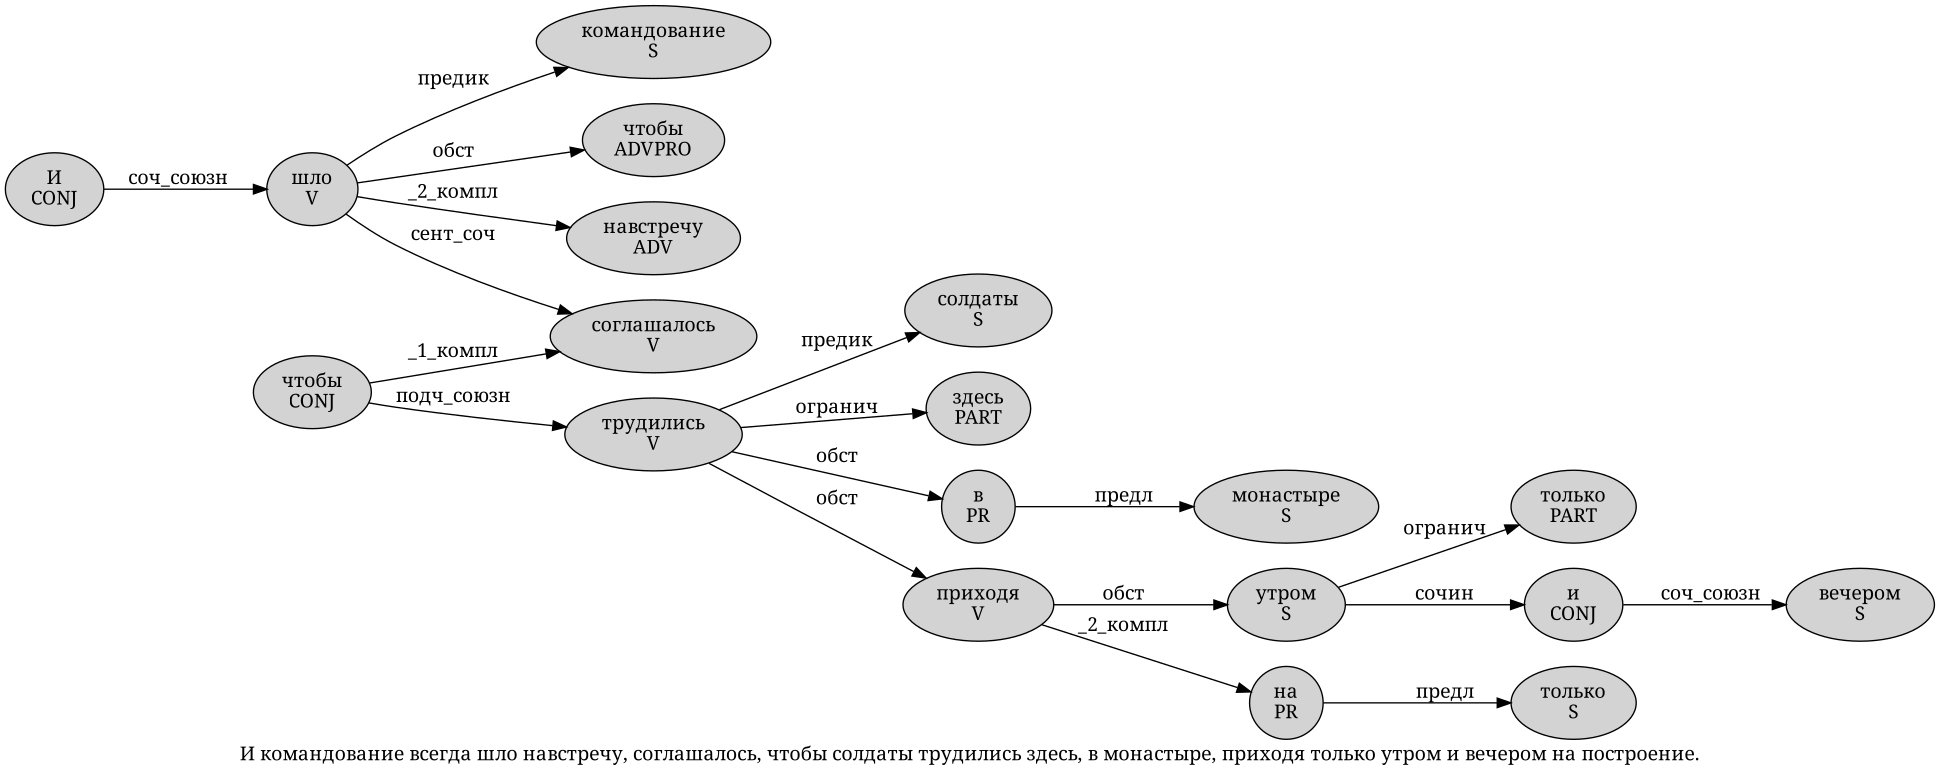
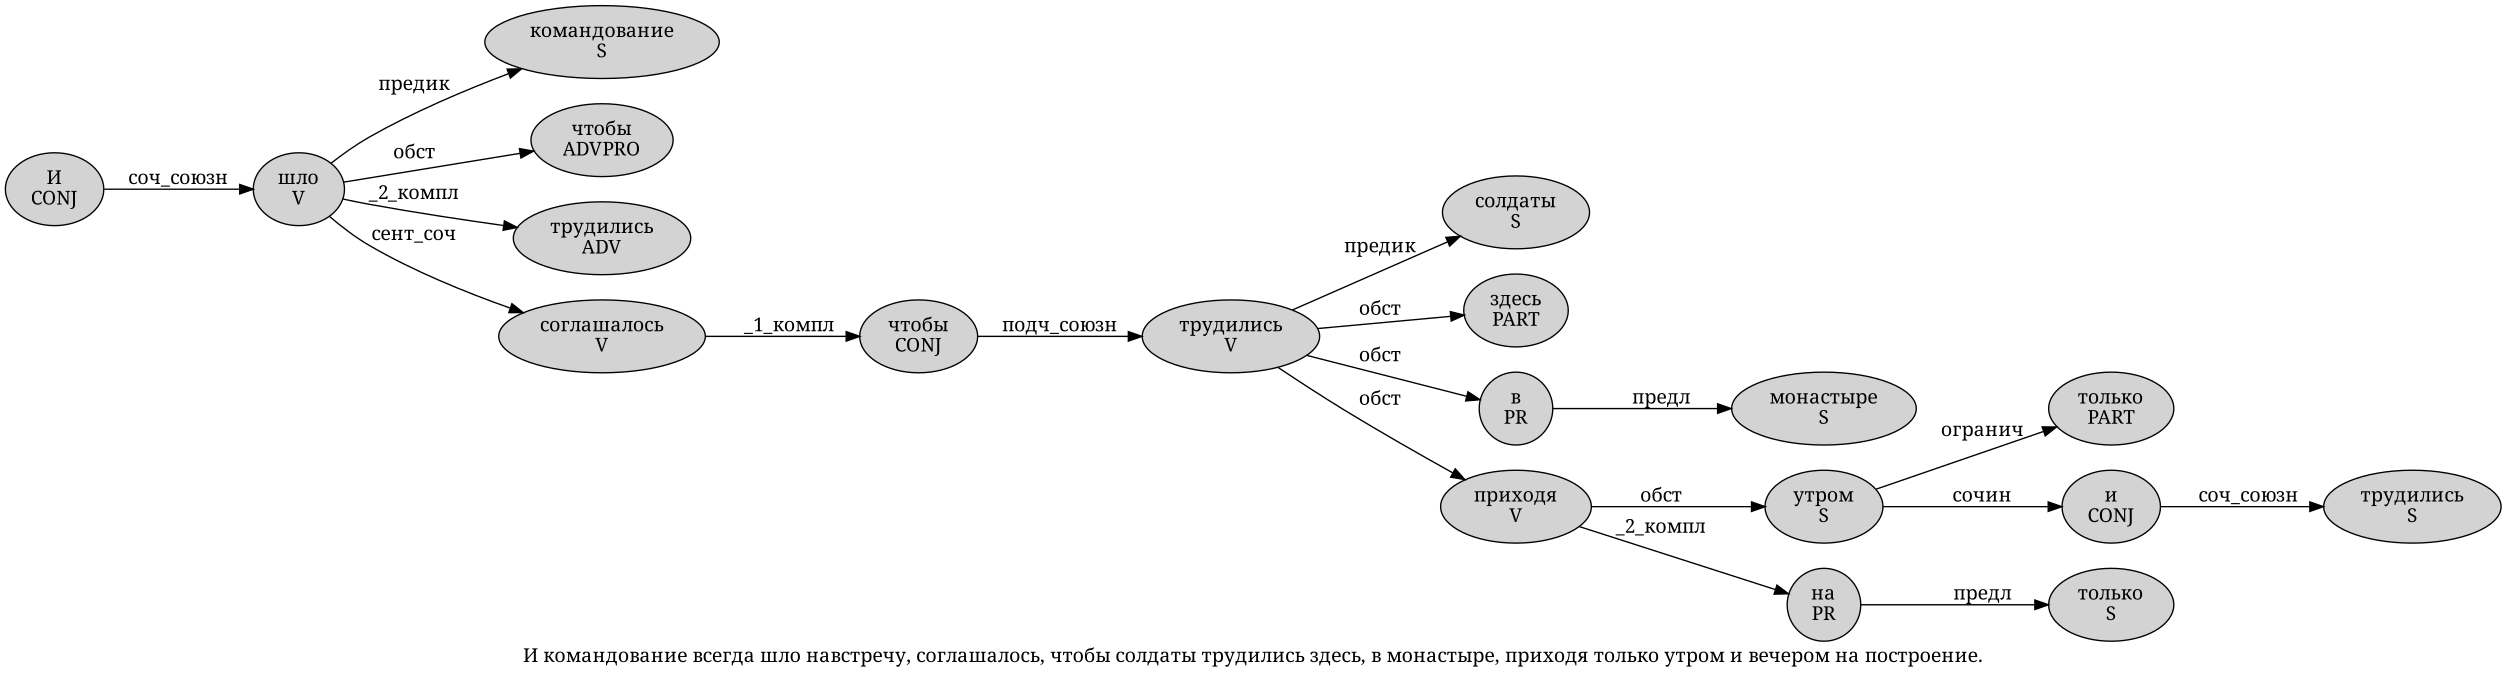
(654, 238) -> (602, 238)
(458, 368) -> (776, 336)
(837, 408) -> (1380, 310)
(1860, 605) -> (2412, 507)
